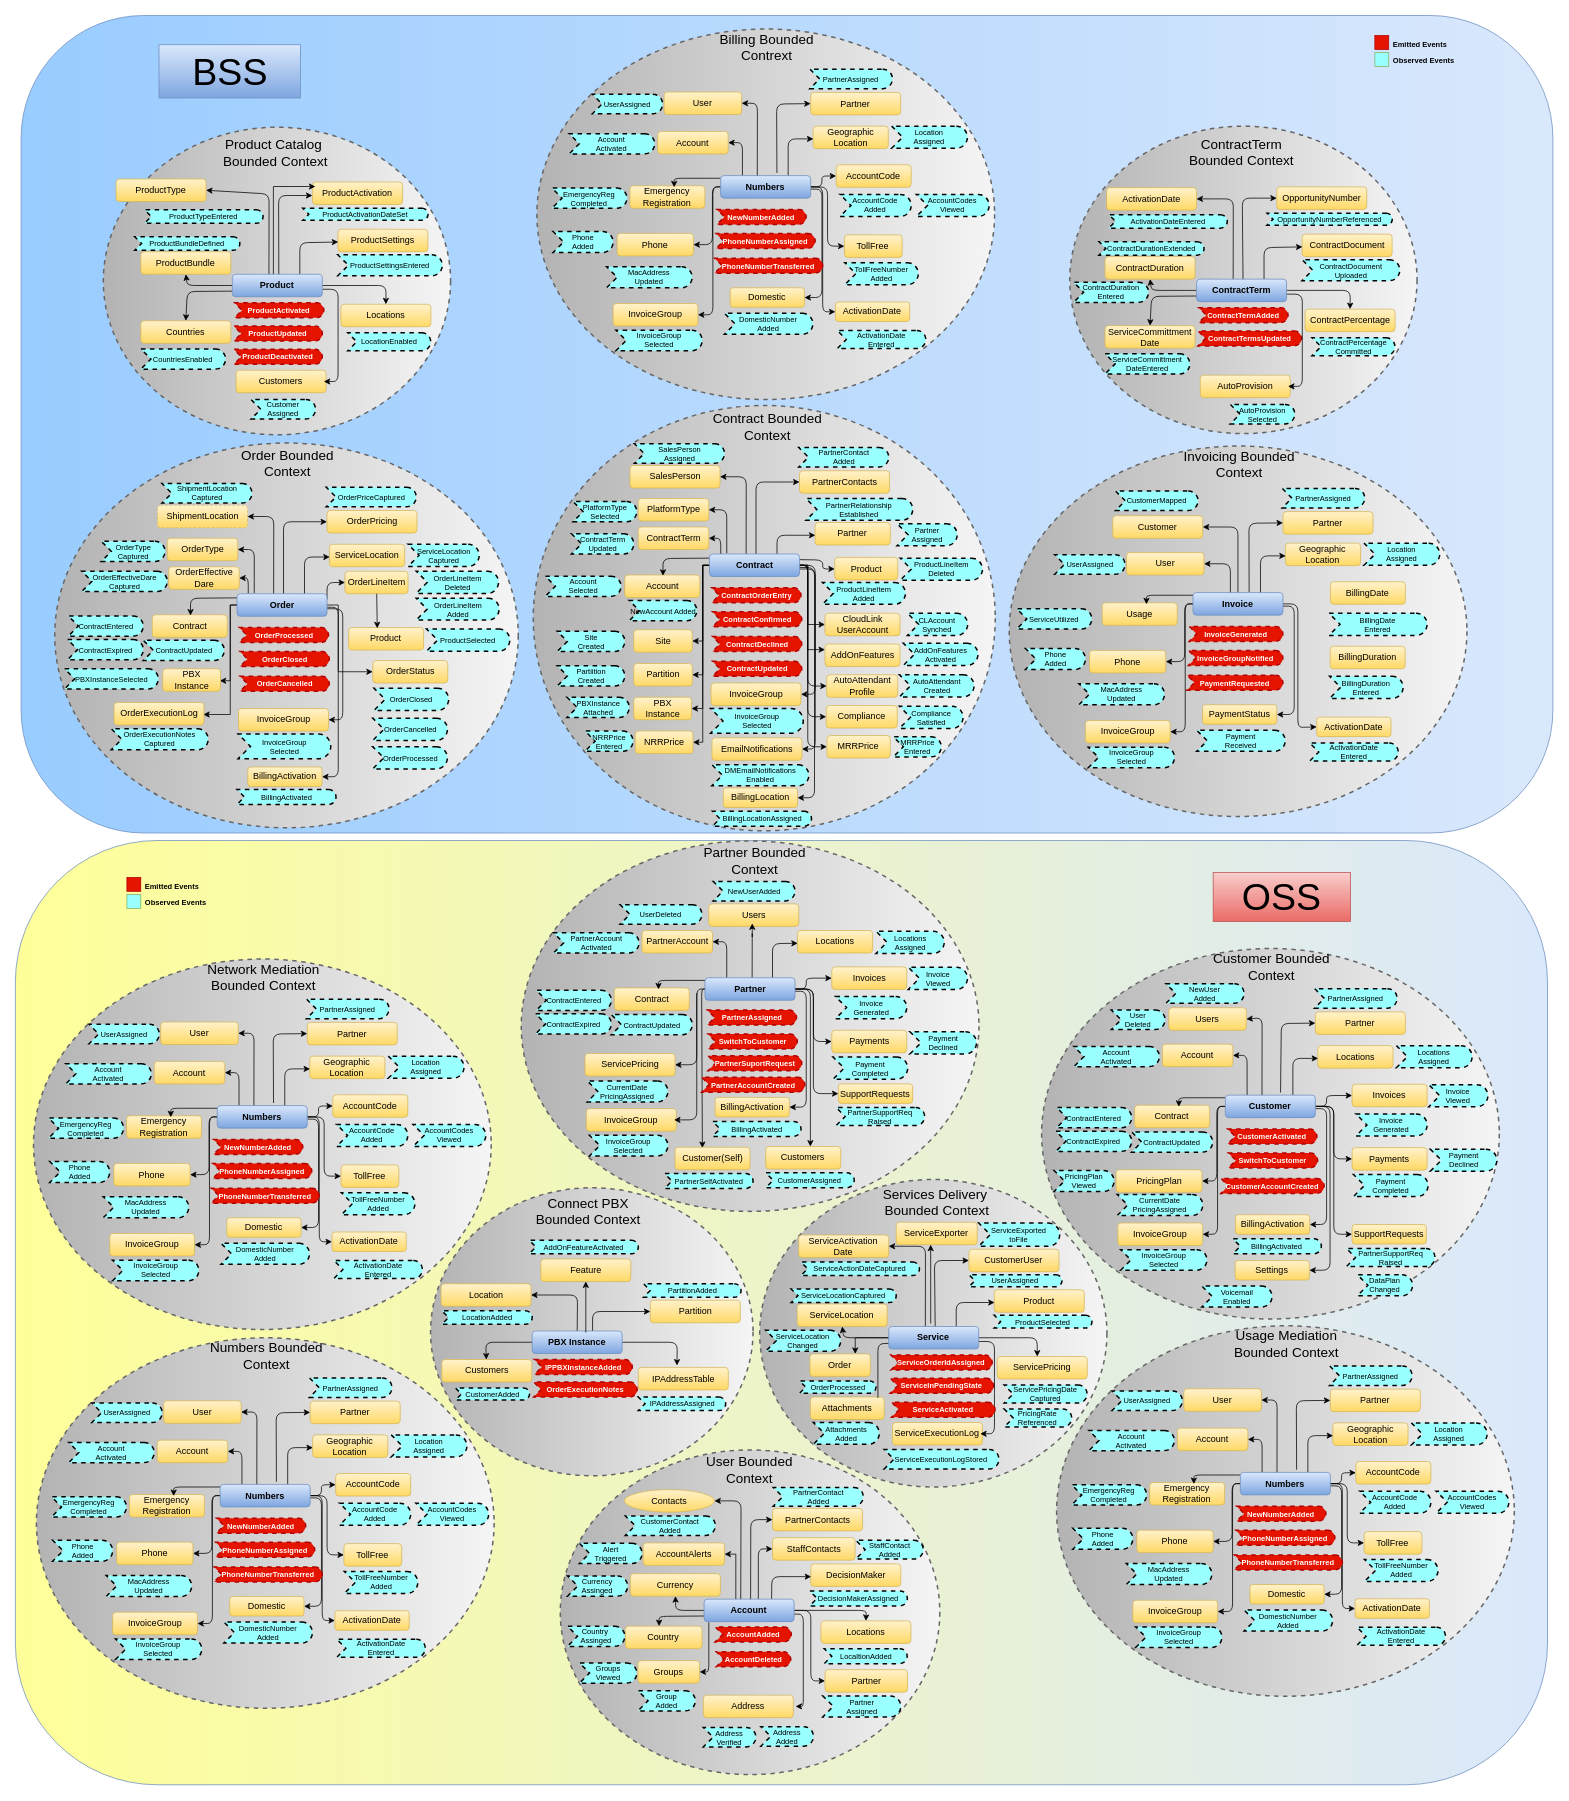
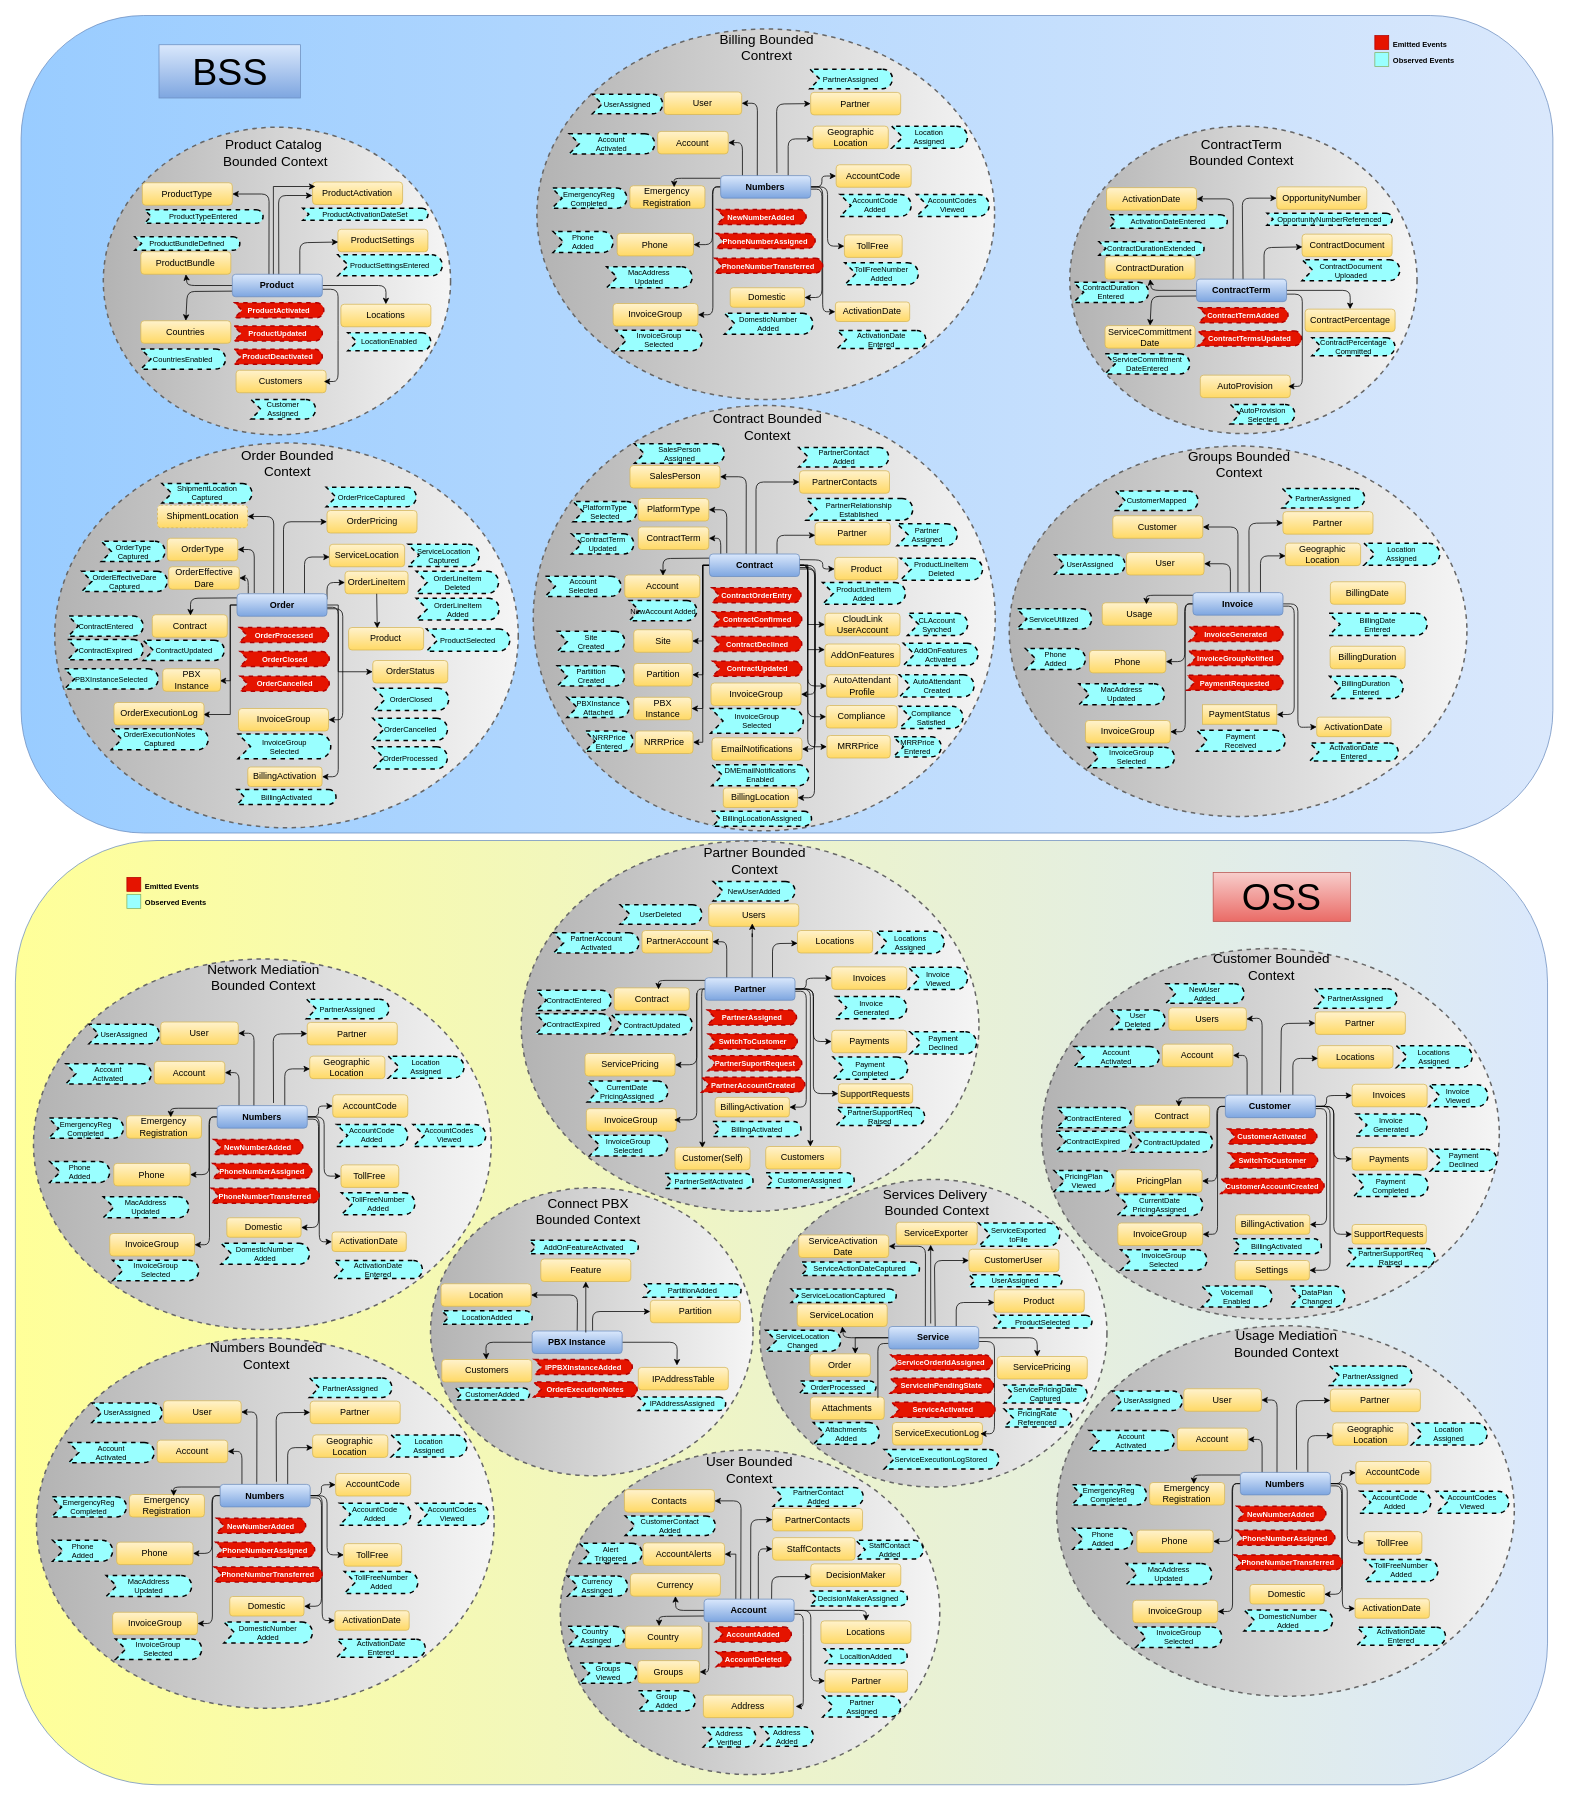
(161, 190) -> (187, 194)
(1239, 465) -> (1239, 465)
(1240, 714) -> (1240, 714)
(1385, 1285) -> (1317, 1296)
(669, 1501) -> (669, 1501)
